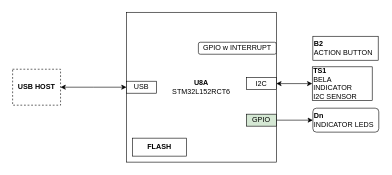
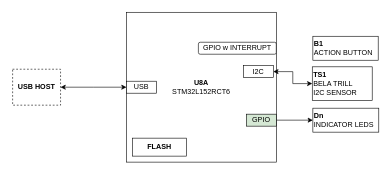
(339, 48) -> (339, 48)
(261, 84) -> (258, 72)
(341, 84) -> (333, 84)
(346, 120) -> (346, 120)
